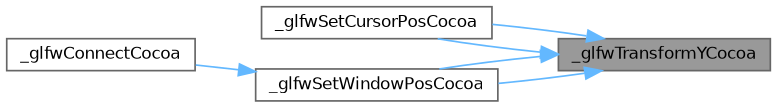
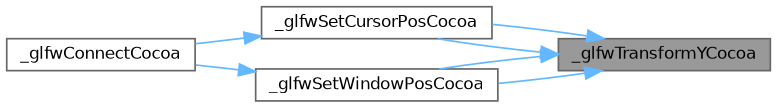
none -> (220, 41)
